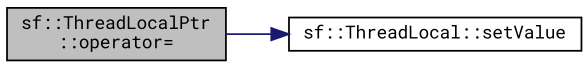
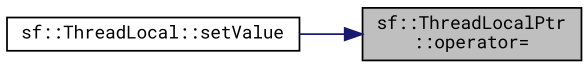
(249, 34) -> (322, 34)
